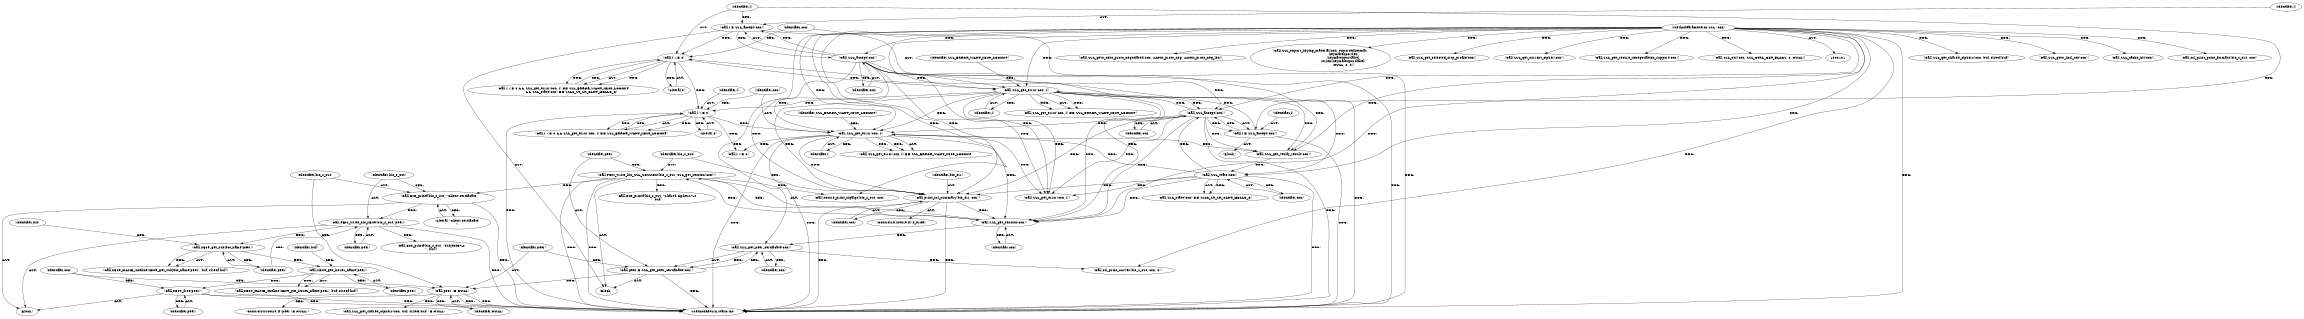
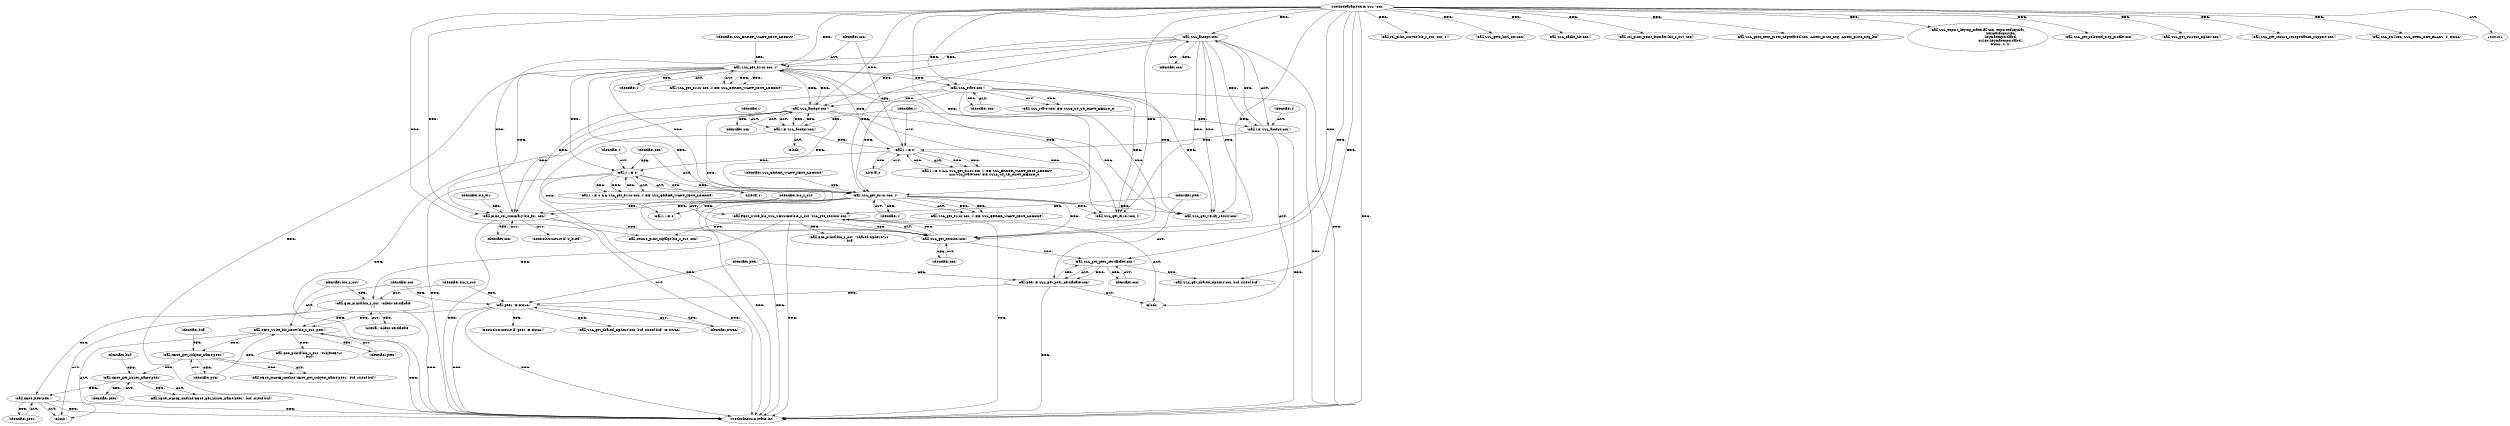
(1252, 164) -> (1134, 100)
(952, 185) -> (497, 206)
(936, 262) -> (1159, 272)
none -> (402, 313)
